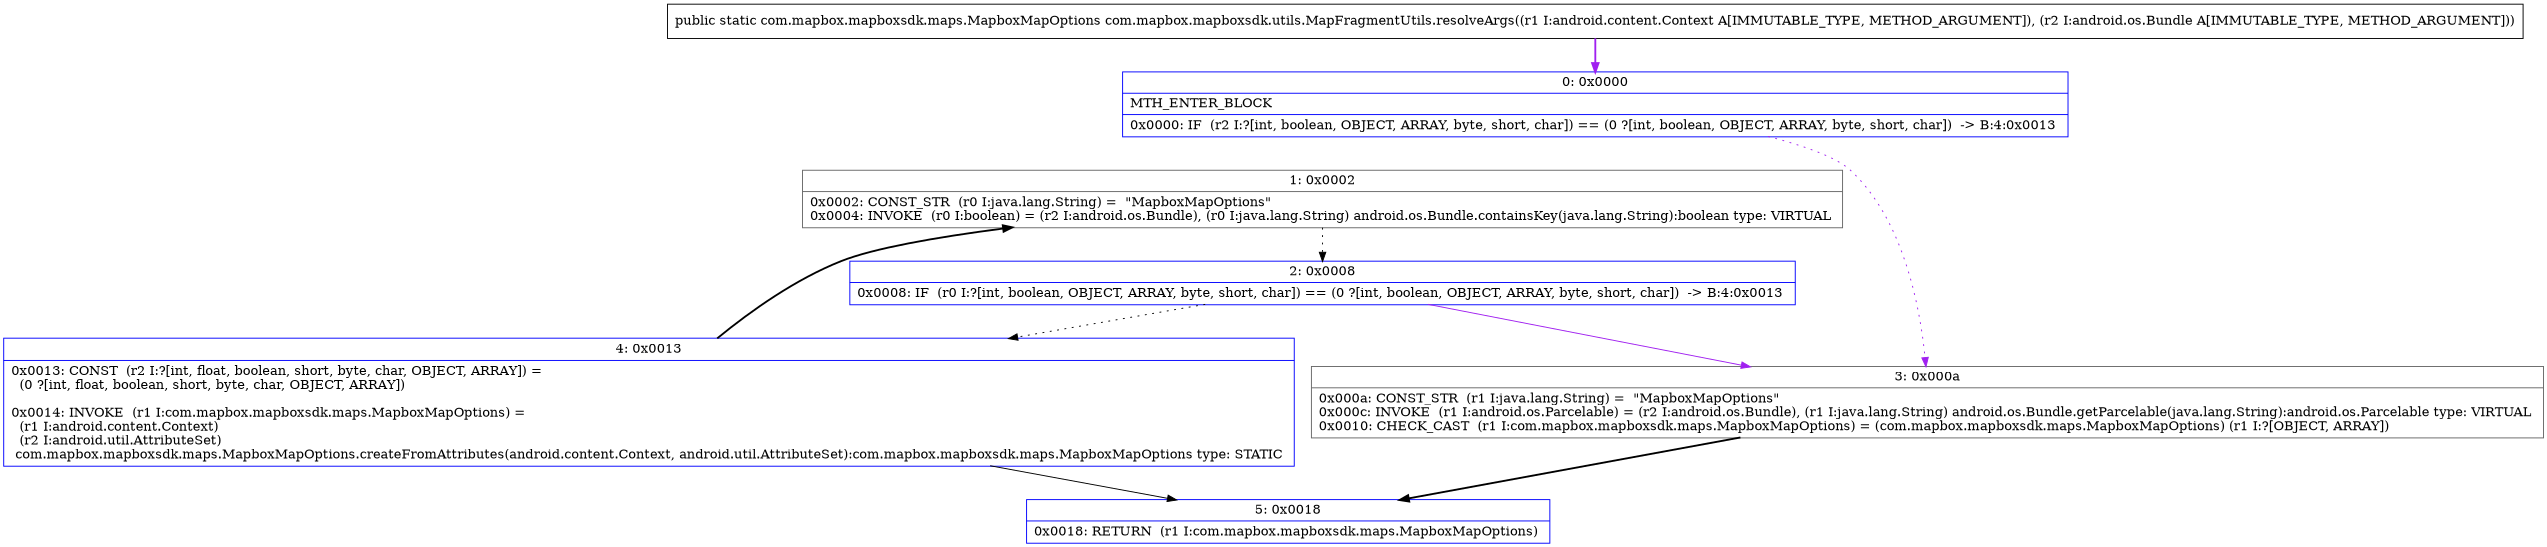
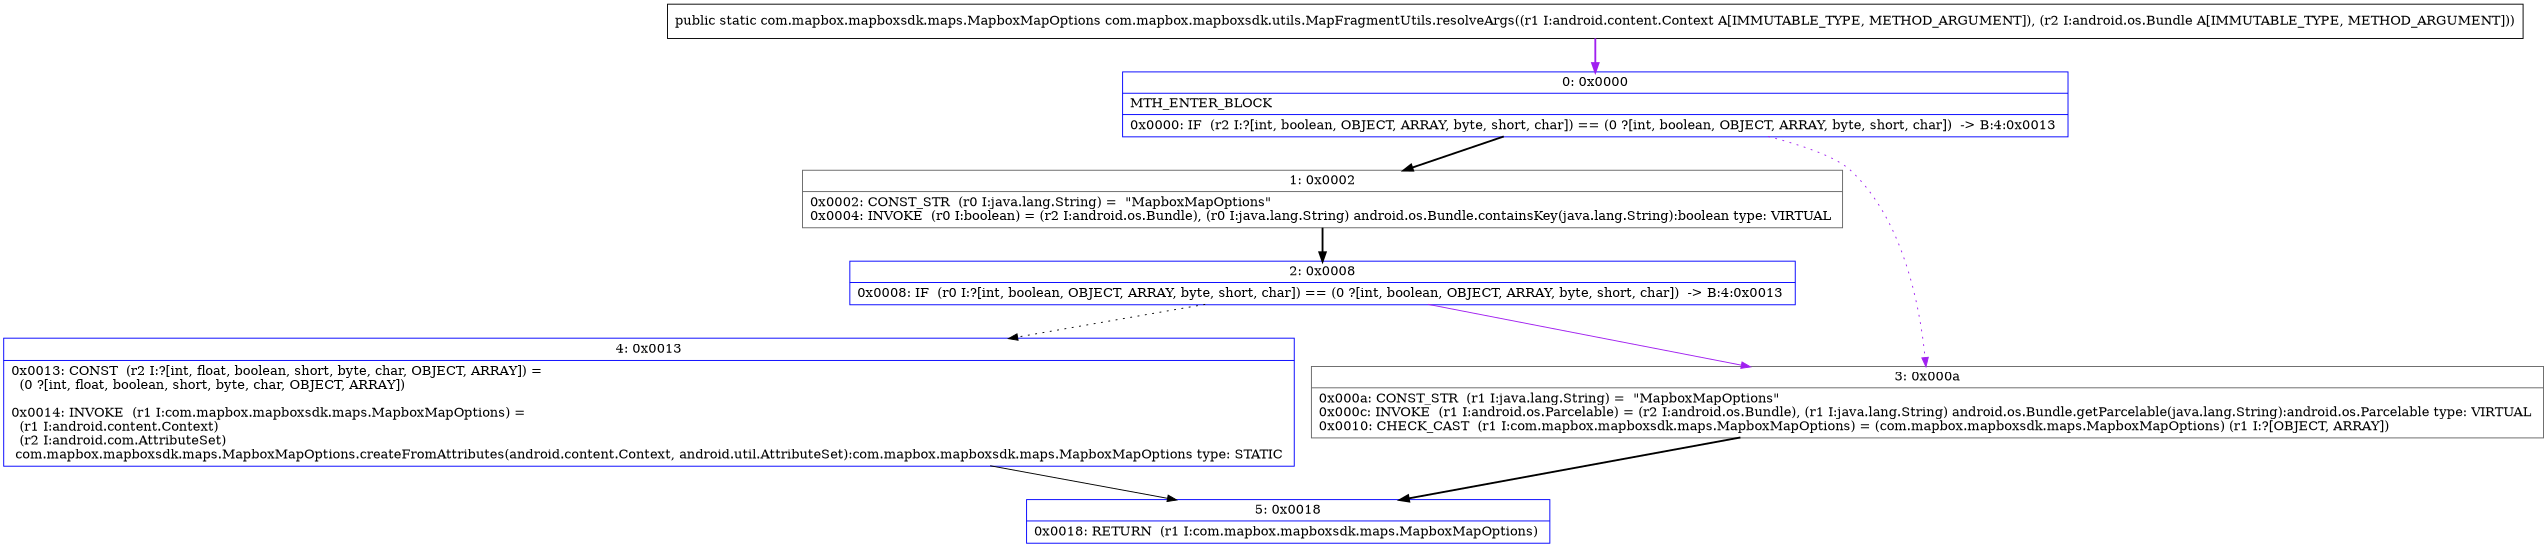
(1323, 240) -> (1323, 240)
(850, 258) -> (1458, 152)
(116, 441) -> (119, 441)
